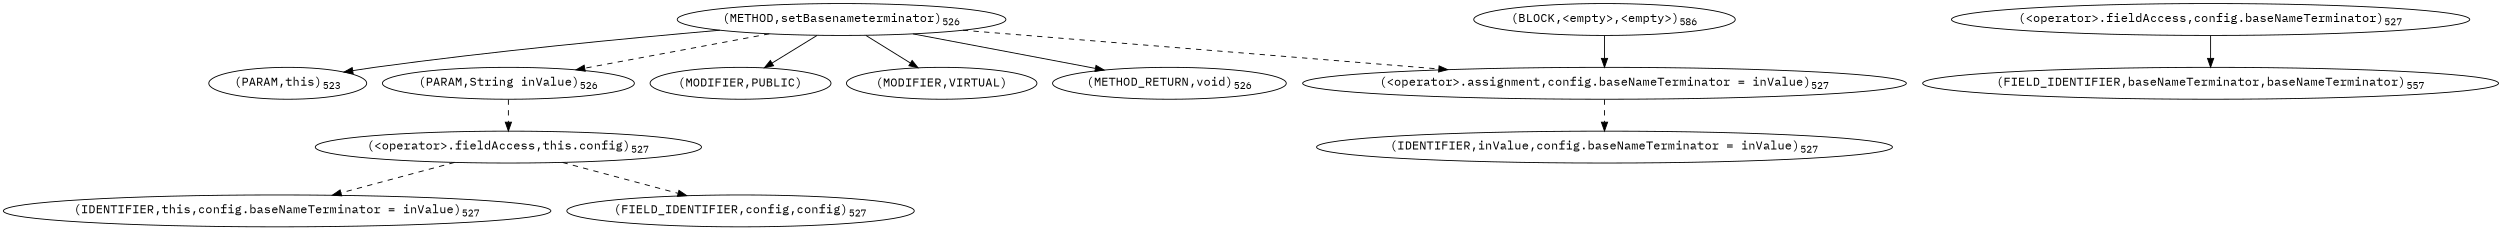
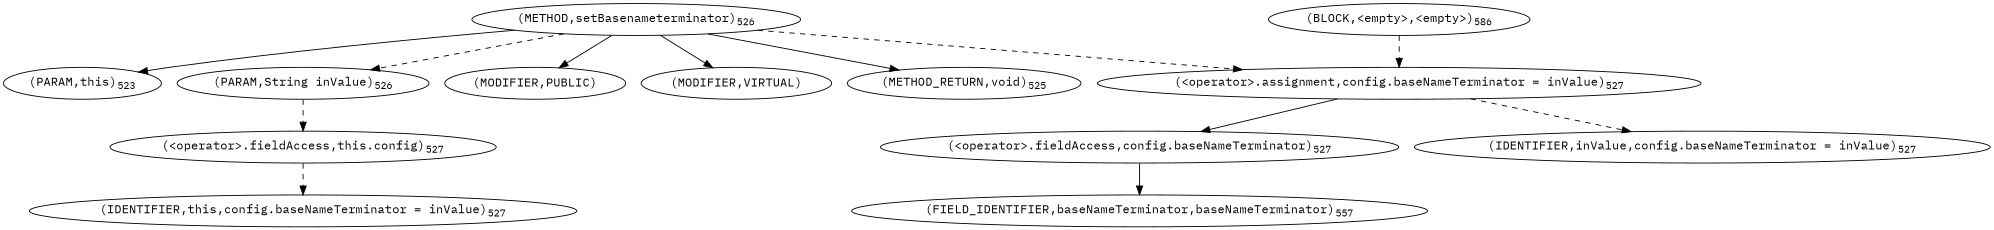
(1604, 47) -> (1399, 47)
(1243, 82) -> (1038, 82)
none -> (1274, 114)
(741, 211) -> none
